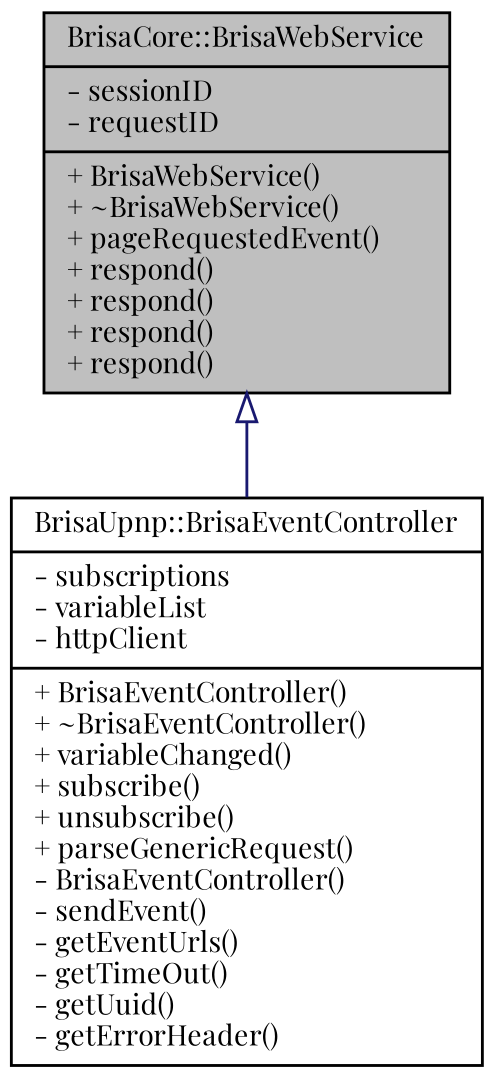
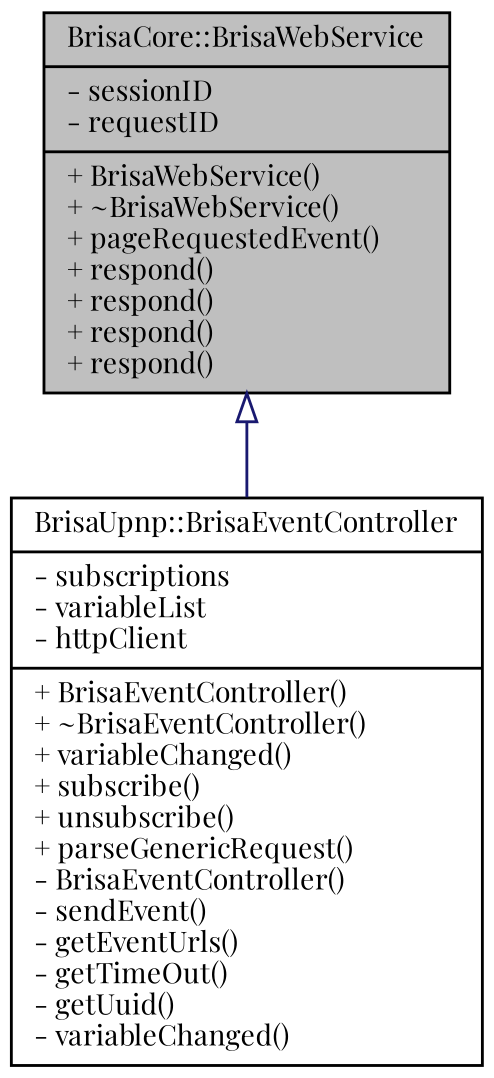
(157, 1037) -> (163, 1037)
